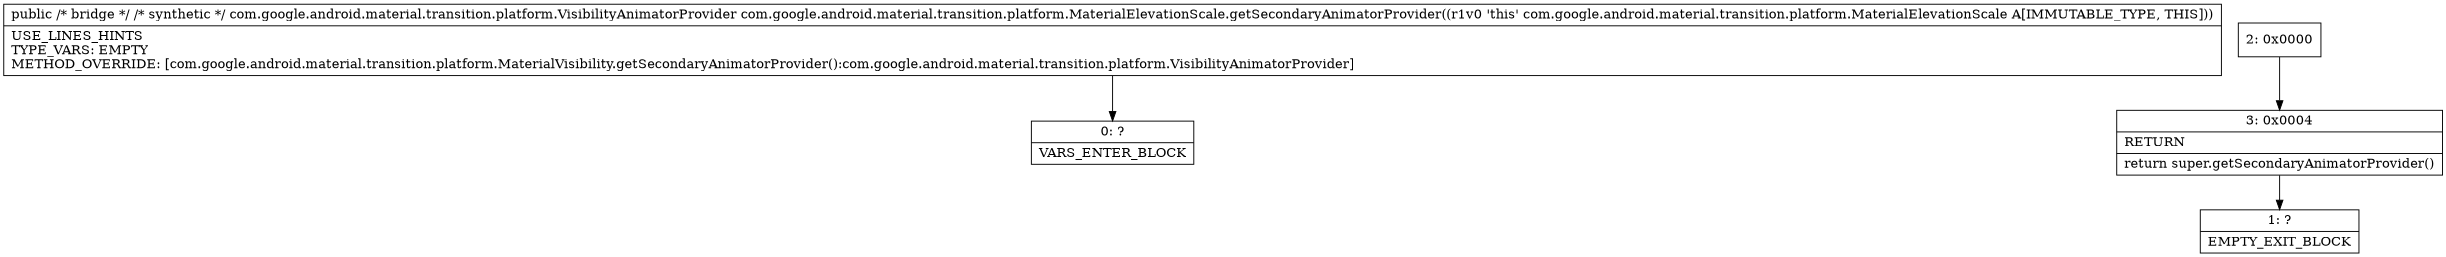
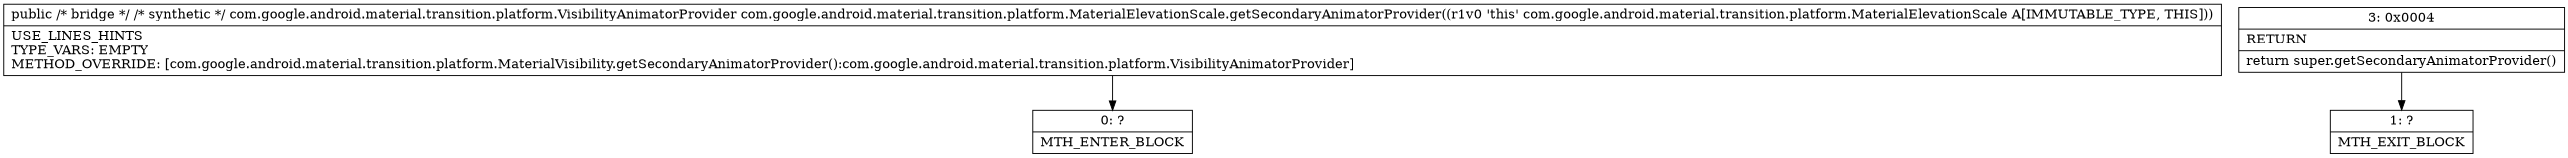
(2280, 40) -> none
(1113, 153) -> (1113, 142)
(2280, 242) -> (2402, 142)
